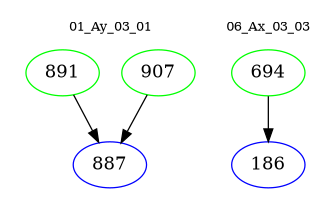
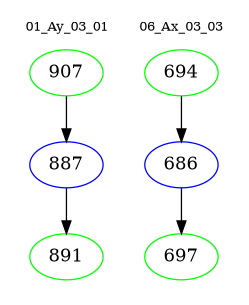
(83, 113) -> (66, 205)
(268, 165) -> (181, 165)
none -> (181, 257)
